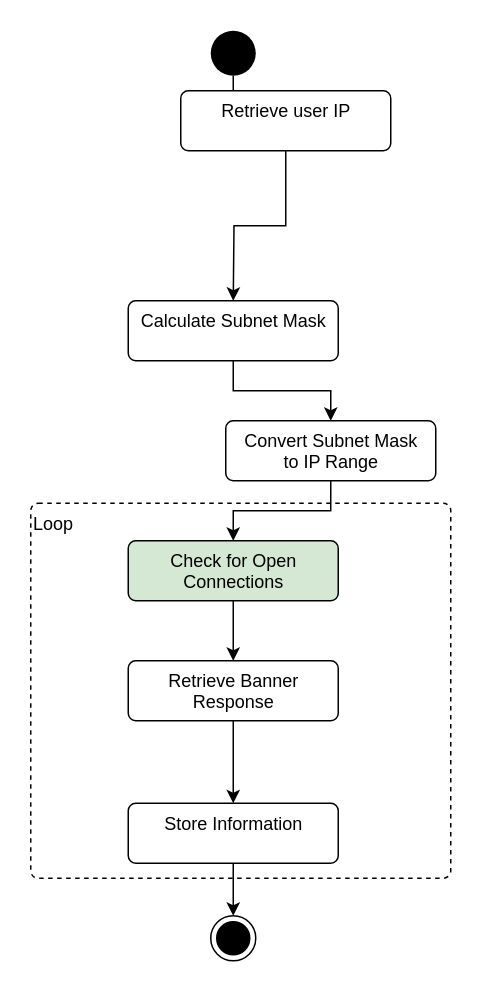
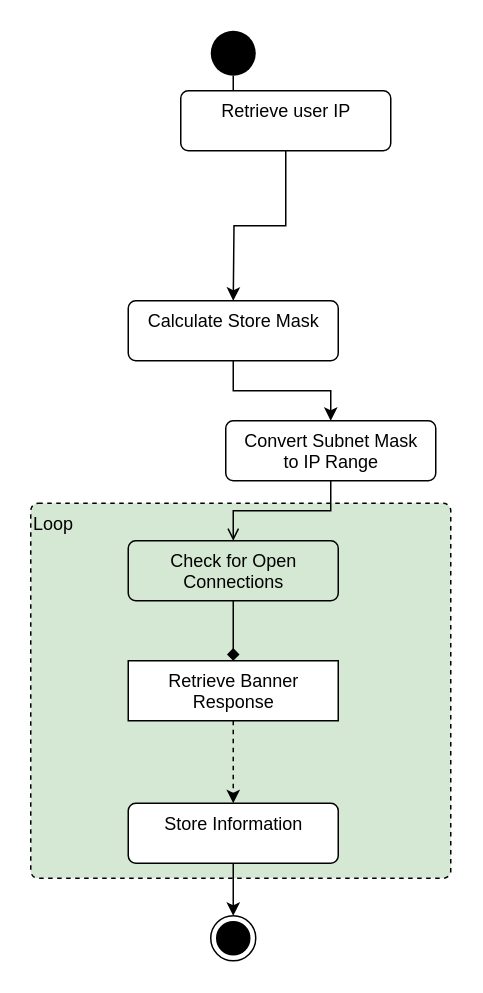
(234, 322) -> (234, 322)
(54, 525) -> (54, 525)
(233, 529) -> (233, 531)
(233, 649) -> (233, 648)
(233, 691) -> (233, 691)
(233, 757) -> (233, 757)
